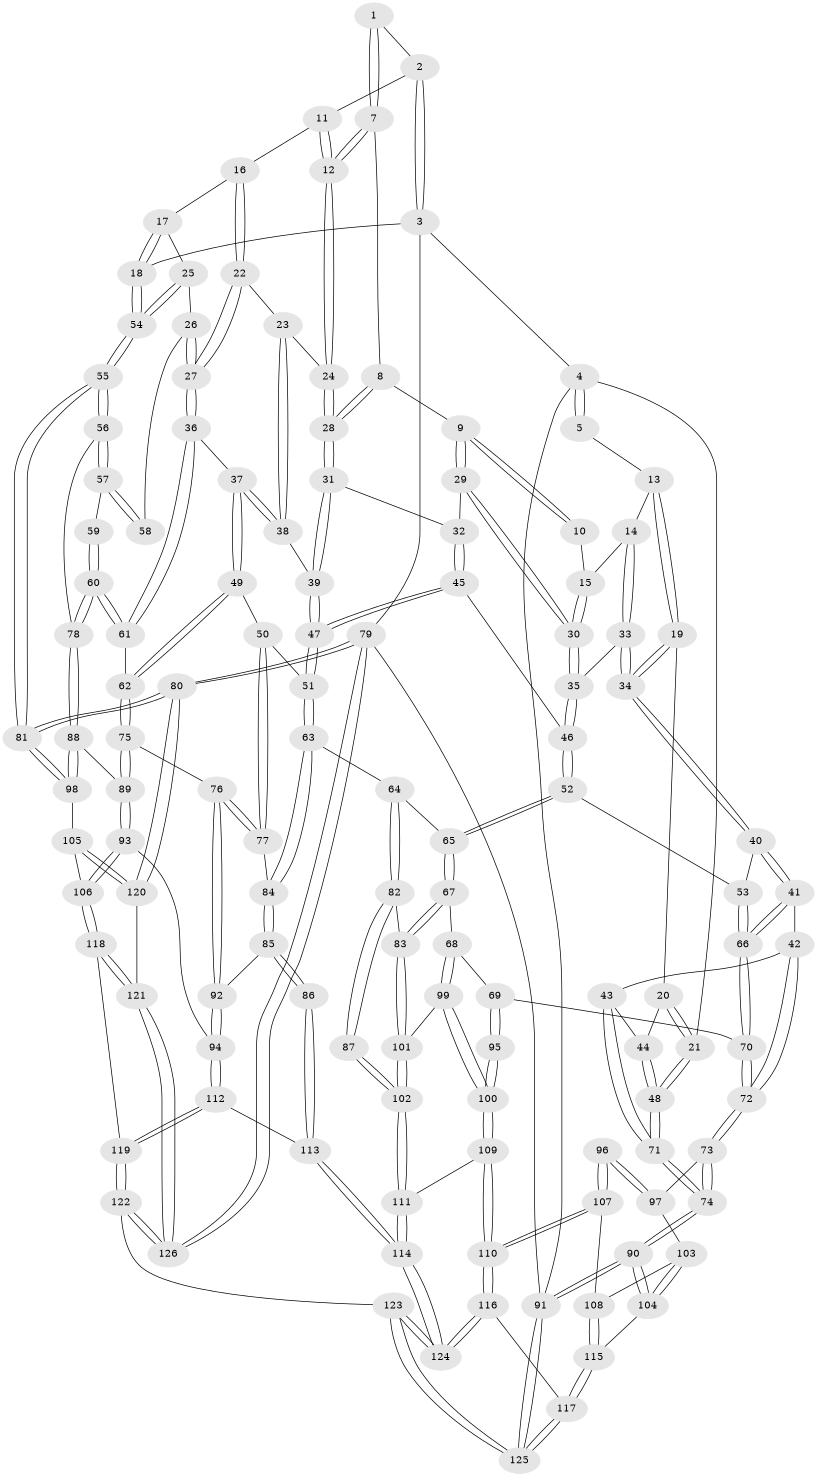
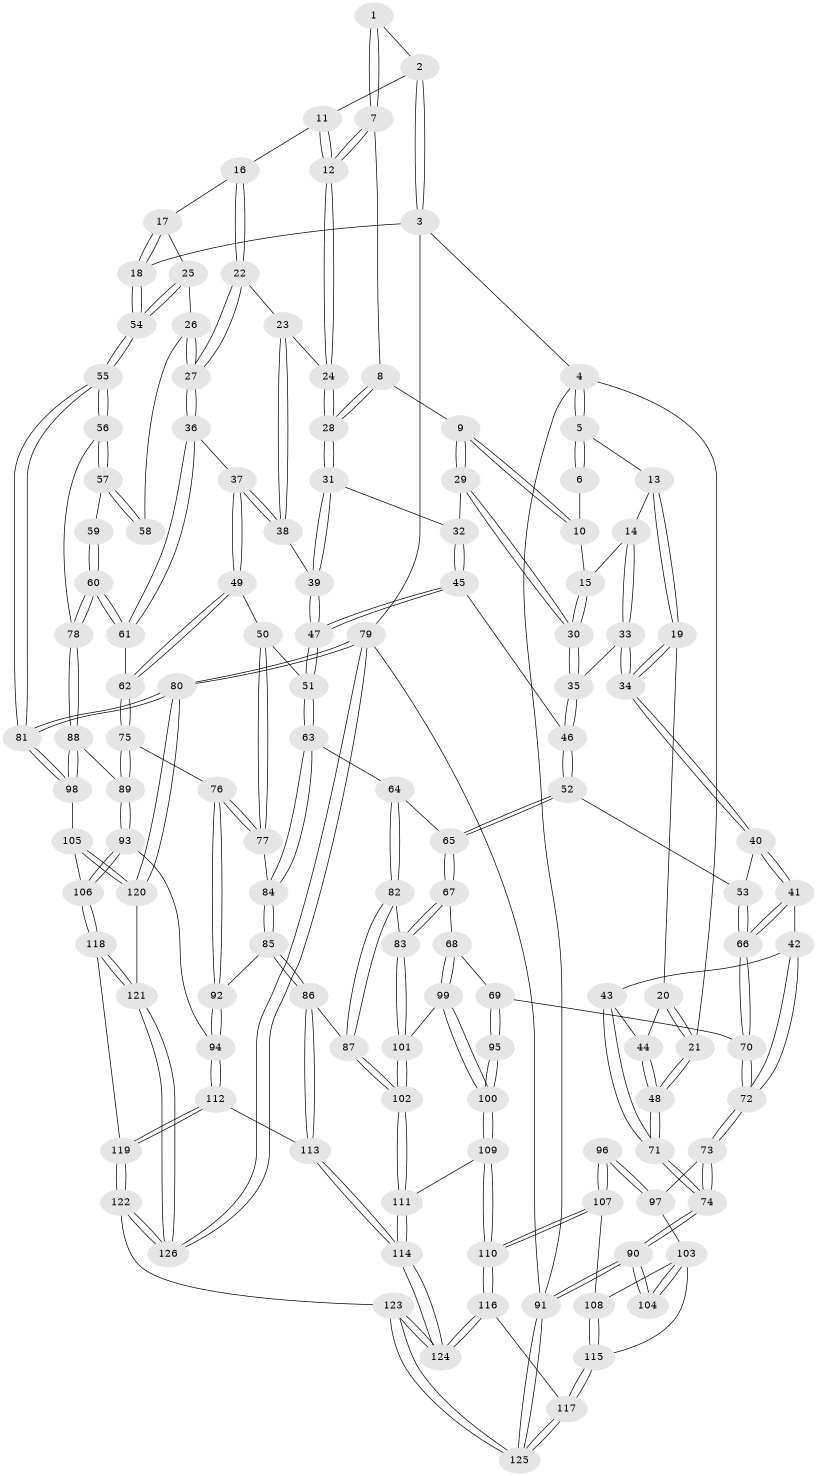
none -> (580, 480)
none -> (329, 1022)
(621, 1332) -> (669, 1325)
